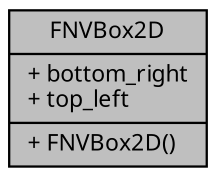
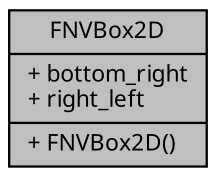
(79, 100) -> (87, 100)
